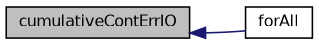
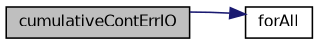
(226, 32) -> (210, 12)
